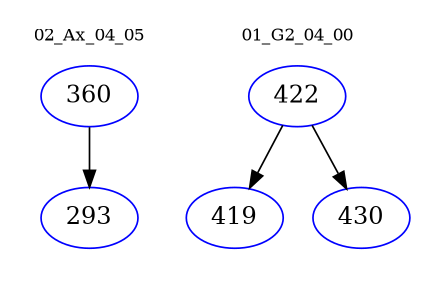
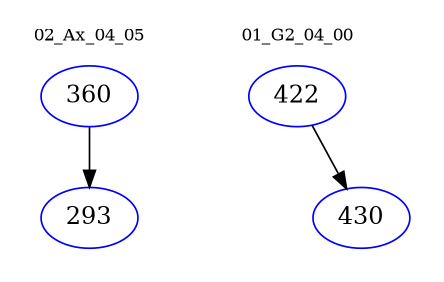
(235, 218) -> none
